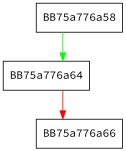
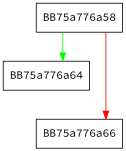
(63, 101) -> (106, 72)
